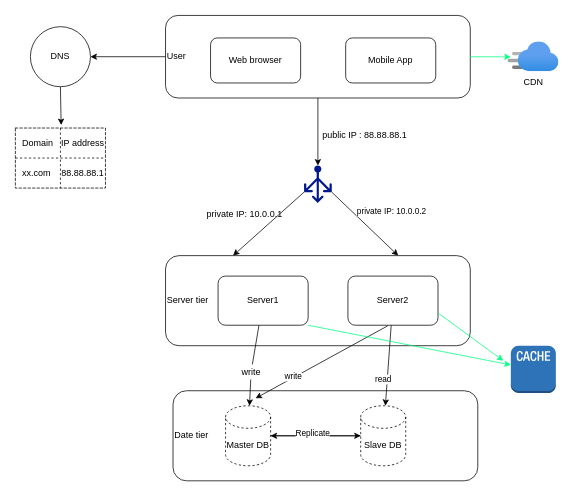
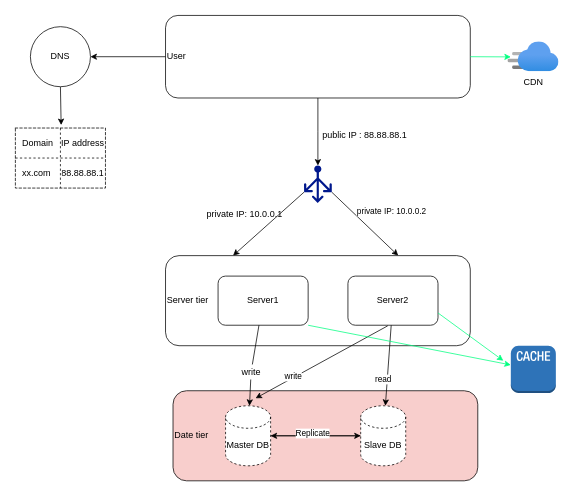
(255, 60) -> none
(390, 60) -> none
(325, 435) -> (325, 435)
